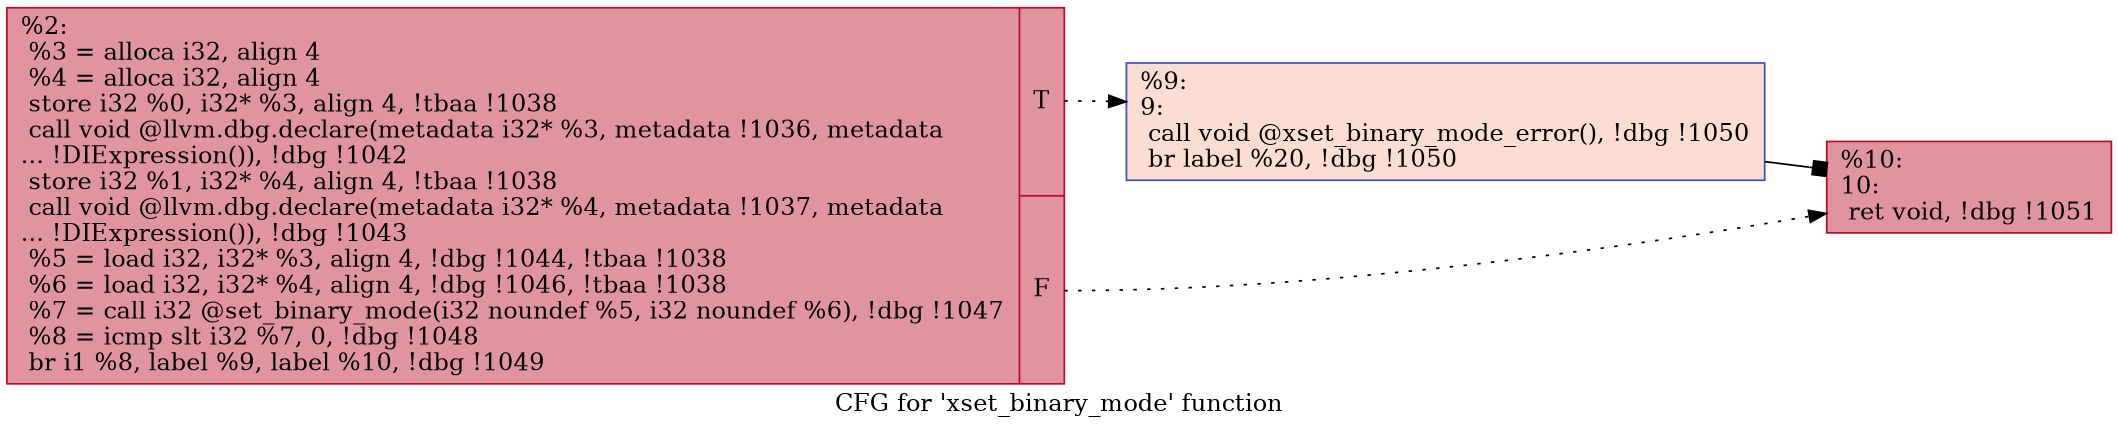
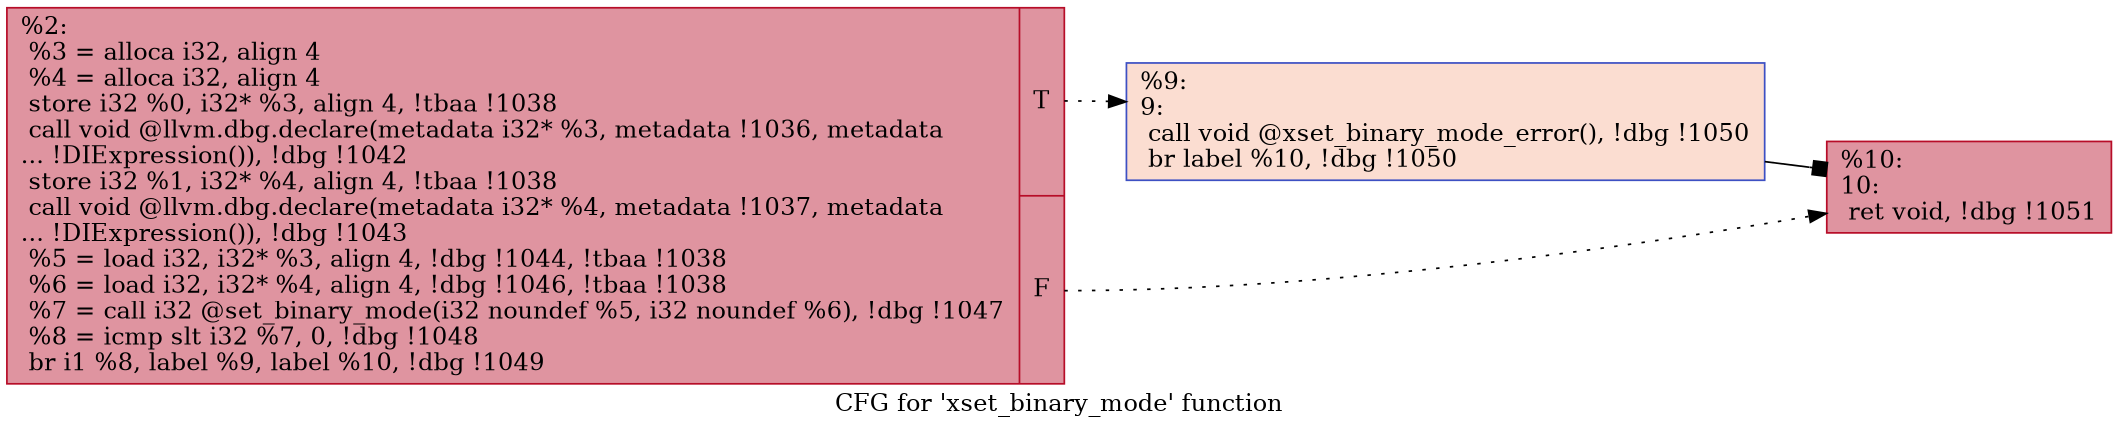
(1299, 160) -> (1299, 160)
